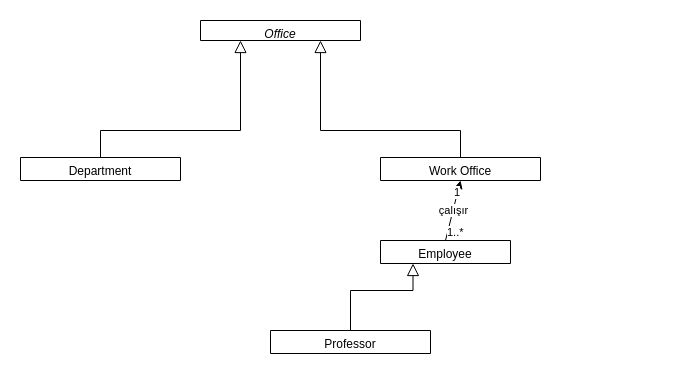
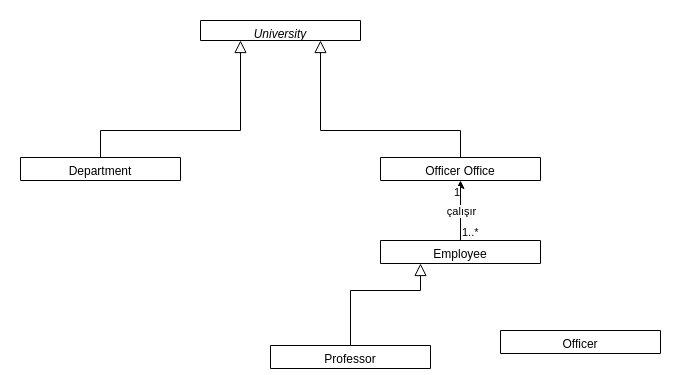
(280, 34) -> (280, 34)
(460, 171) -> (460, 171)
(446, 252) -> (461, 252)
(351, 342) -> (351, 357)
none -> (581, 342)
